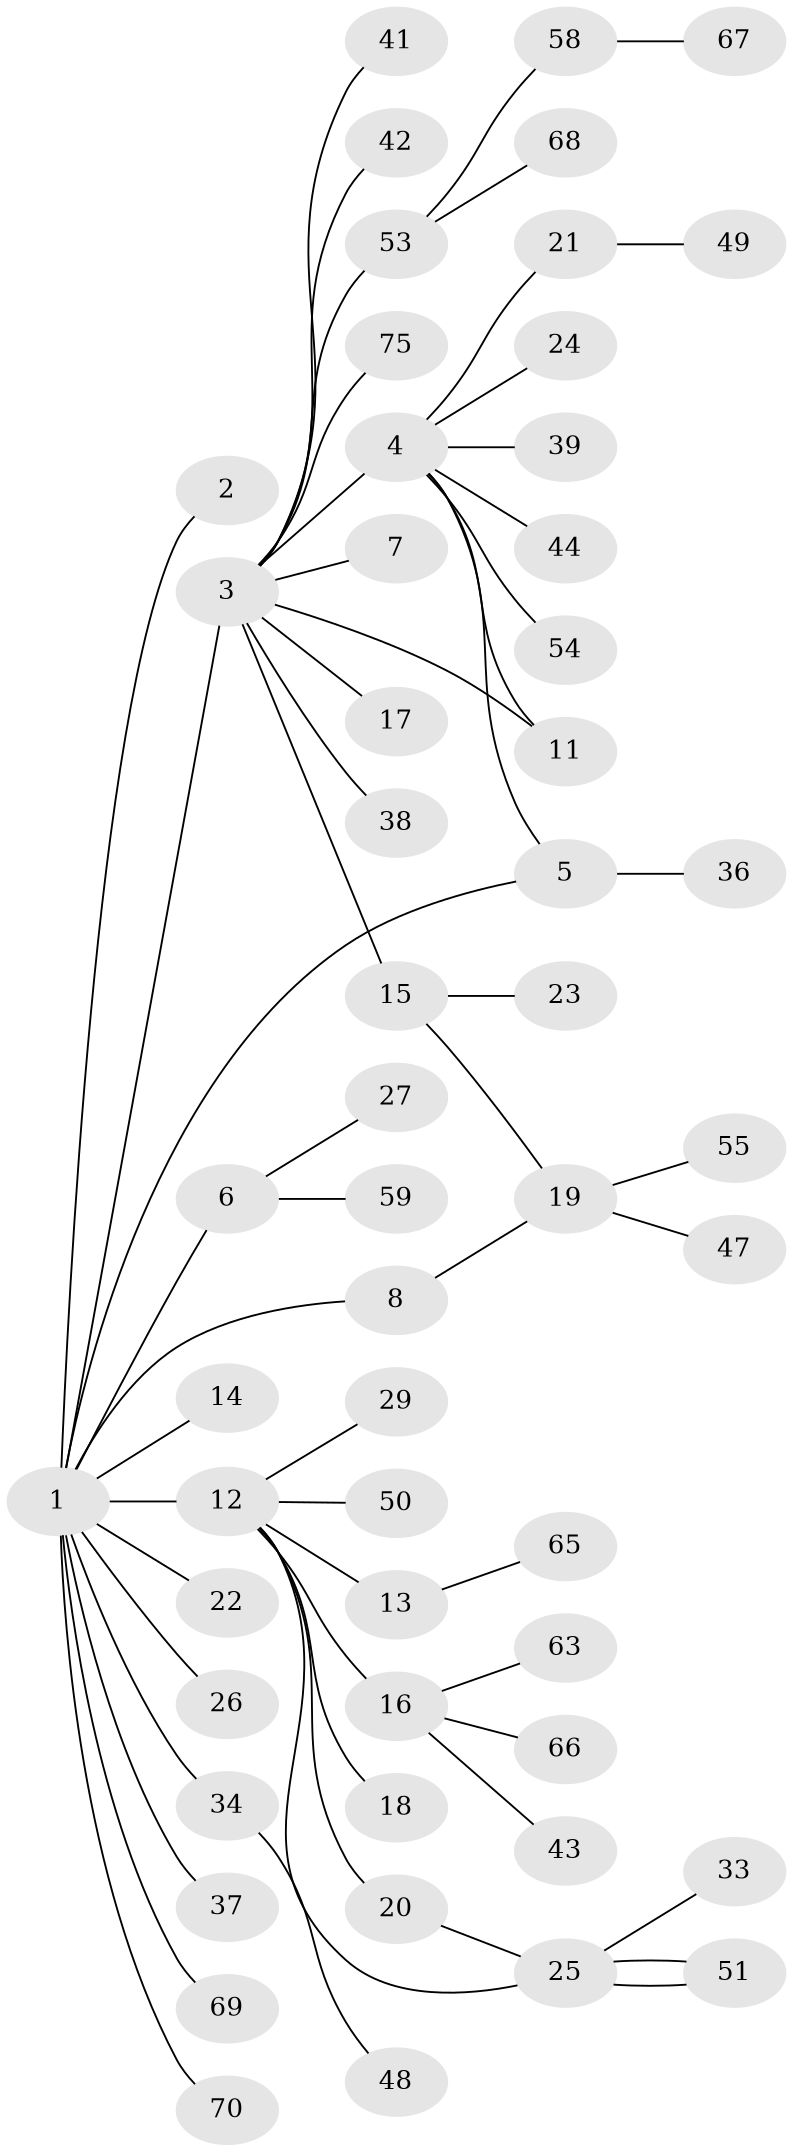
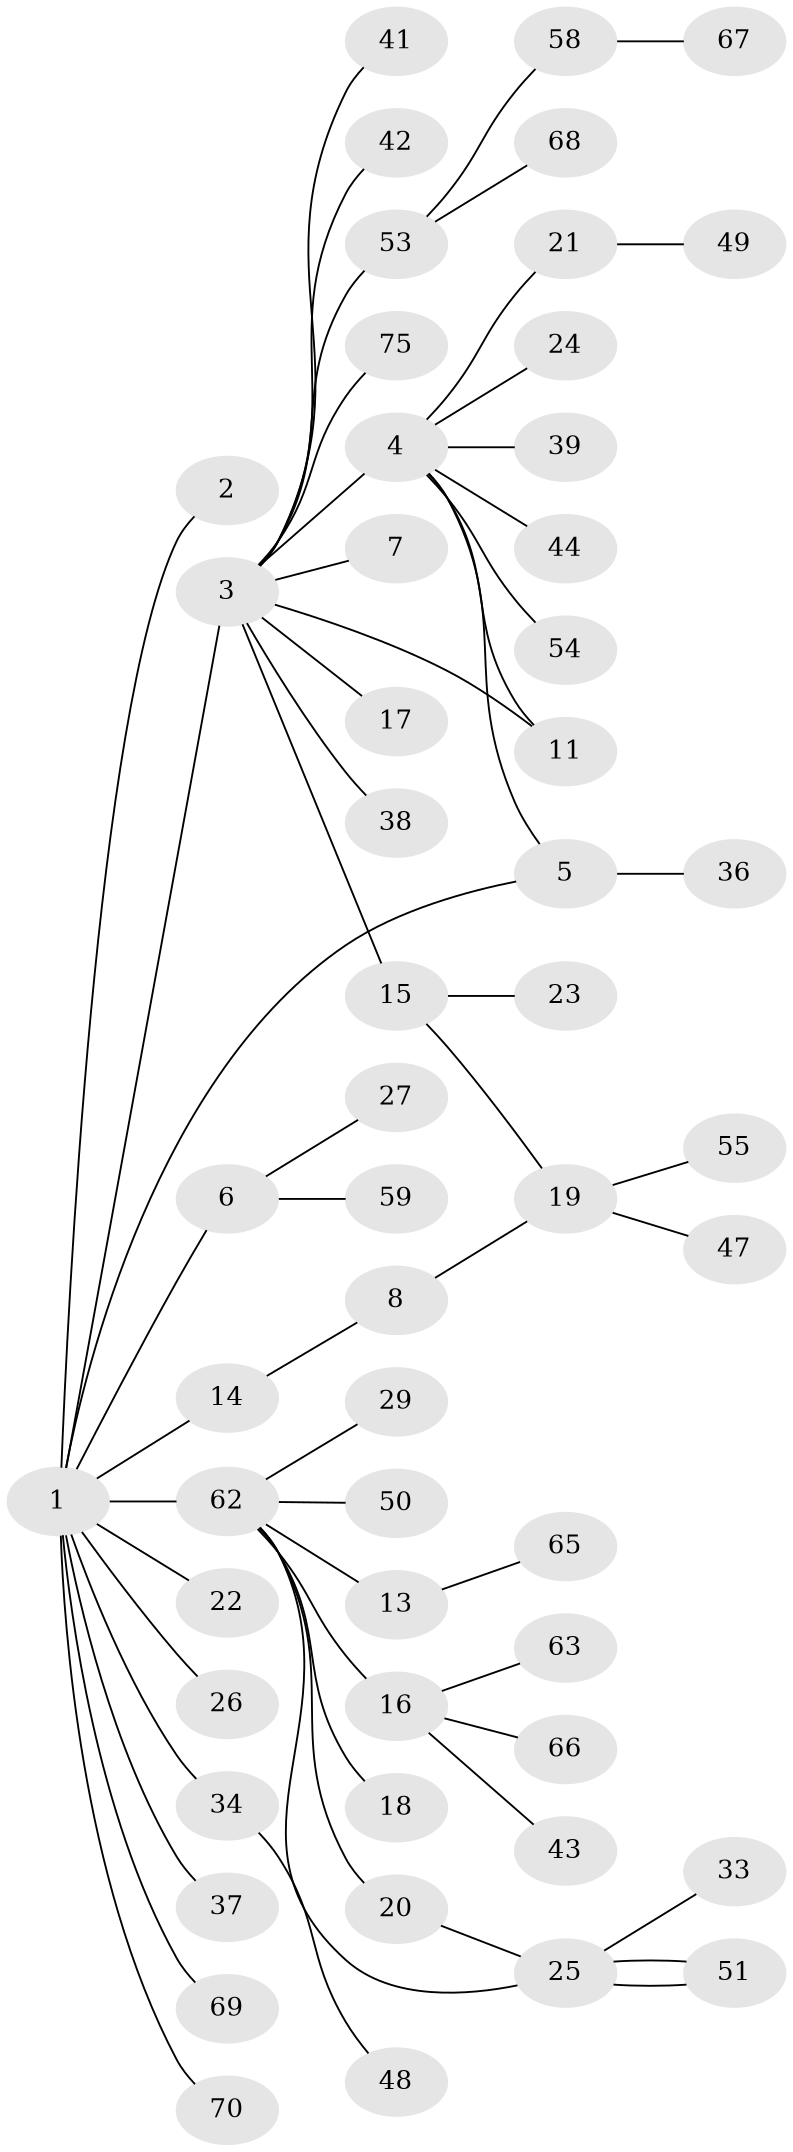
(184, 1343) -> (312, 1349)
(227, 1501) -> (227, 1501)
